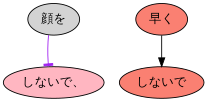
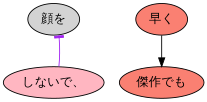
(48, 49) -> (60, 53)
(162, 83) -> (162, 83)
